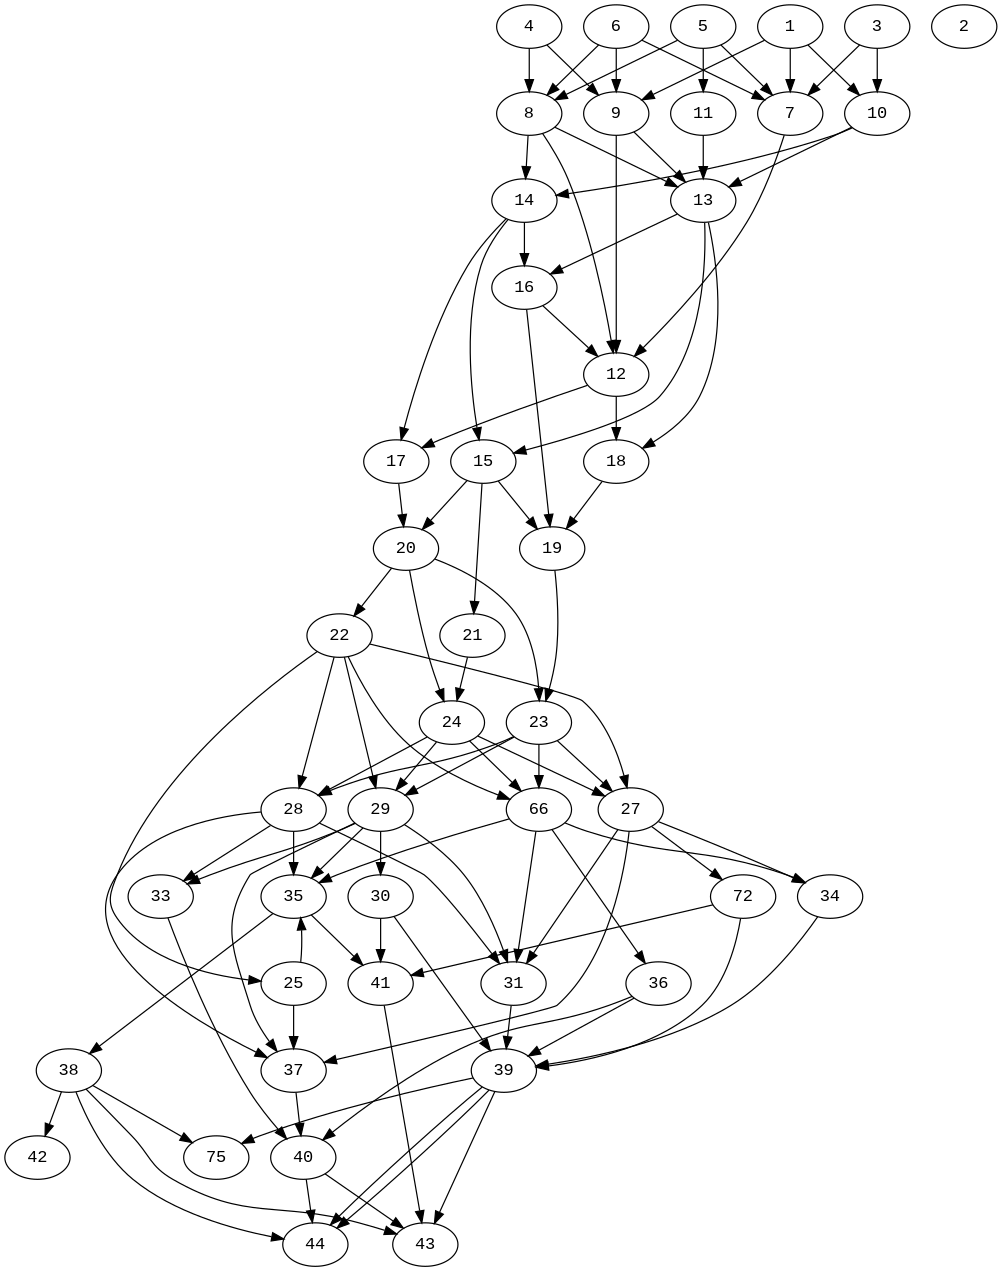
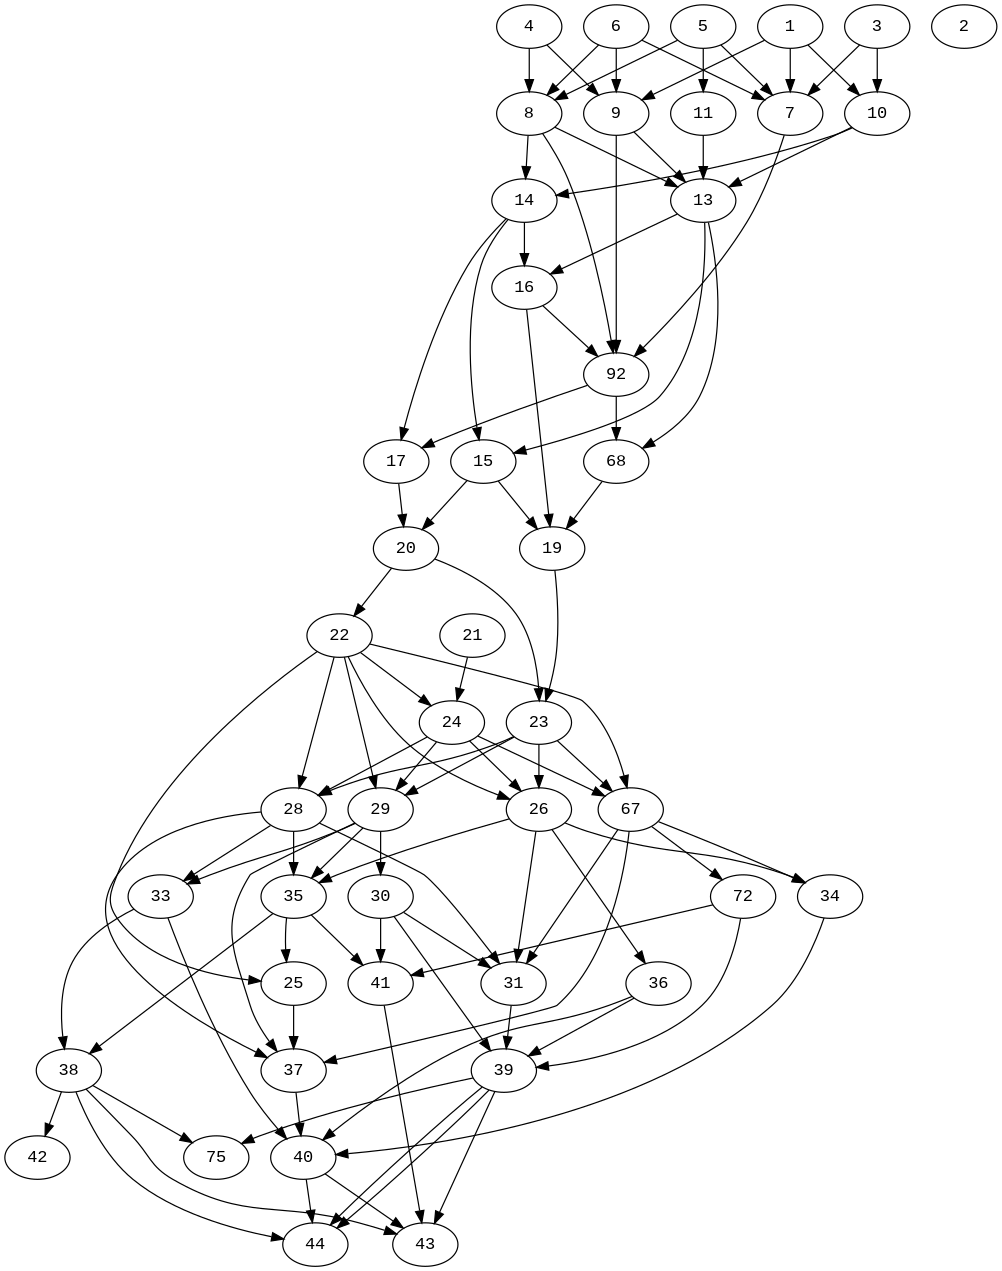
(616, 375) -> (616, 375)
(616, 462) -> (616, 462)
(478, 542) -> none
(422, 631) -> (391, 675)
(539, 810) -> (539, 810)
(631, 810) -> (631, 810)
(466, 878) -> (442, 937)
(302, 946) -> (286, 934)
none -> (74, 960)
(701, 1021) -> (620, 1093)
